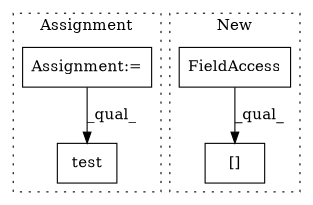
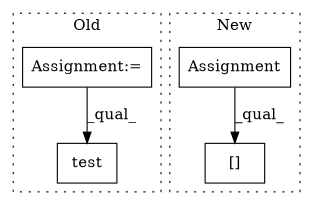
(87, 26) -> (87, 26)
(235, 67) -> (235, 67)
